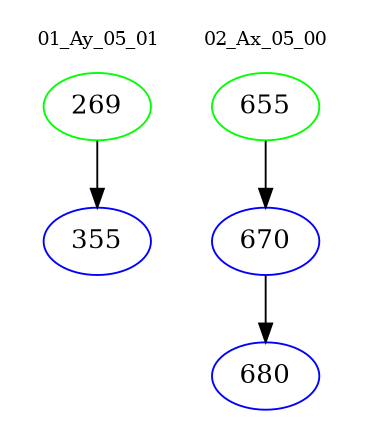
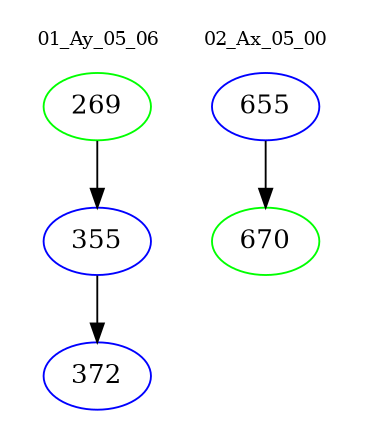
(98, 40) -> (98, 40)
(266, 107) -> (266, 107)
(266, 241) -> (266, 241)
none -> (97, 376)
(266, 376) -> none
